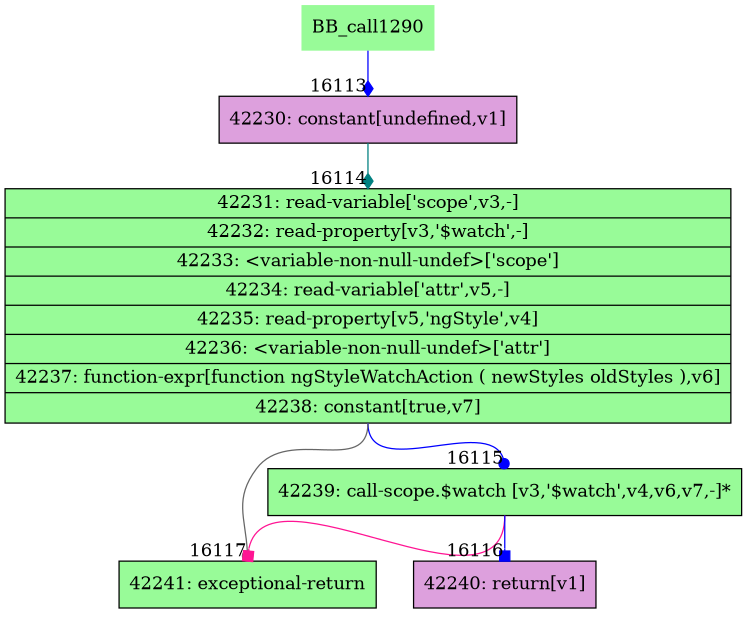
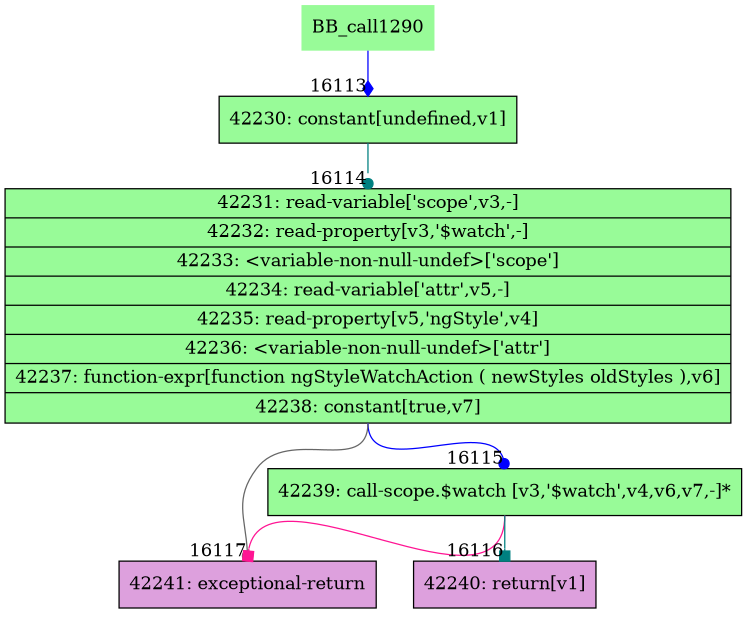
(368, 120) -> (368, 120)
(368, 158) -> (368, 158)
(505, 539) -> (505, 539)
(248, 585) -> (248, 585)
